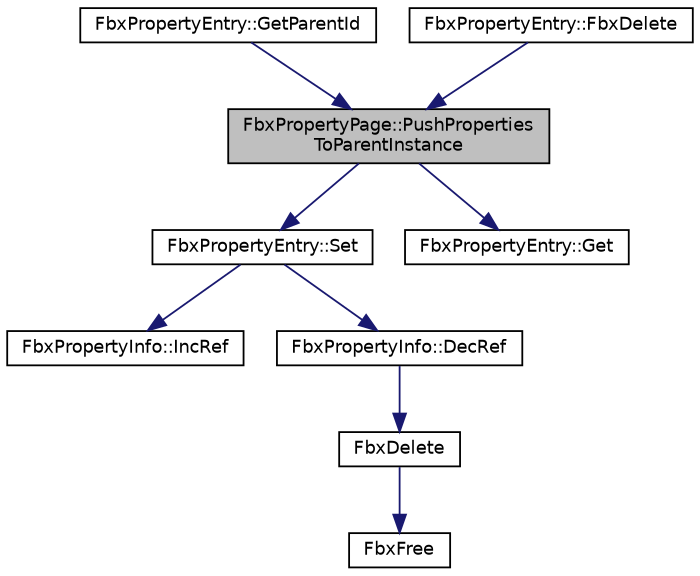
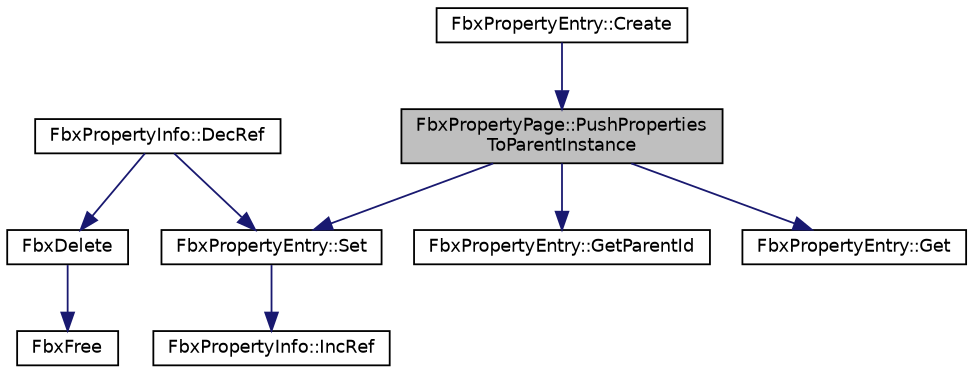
(551, 25) -> (562, 25)
(293, 71) -> (562, 187)
(323, 292) -> (208, 185)
